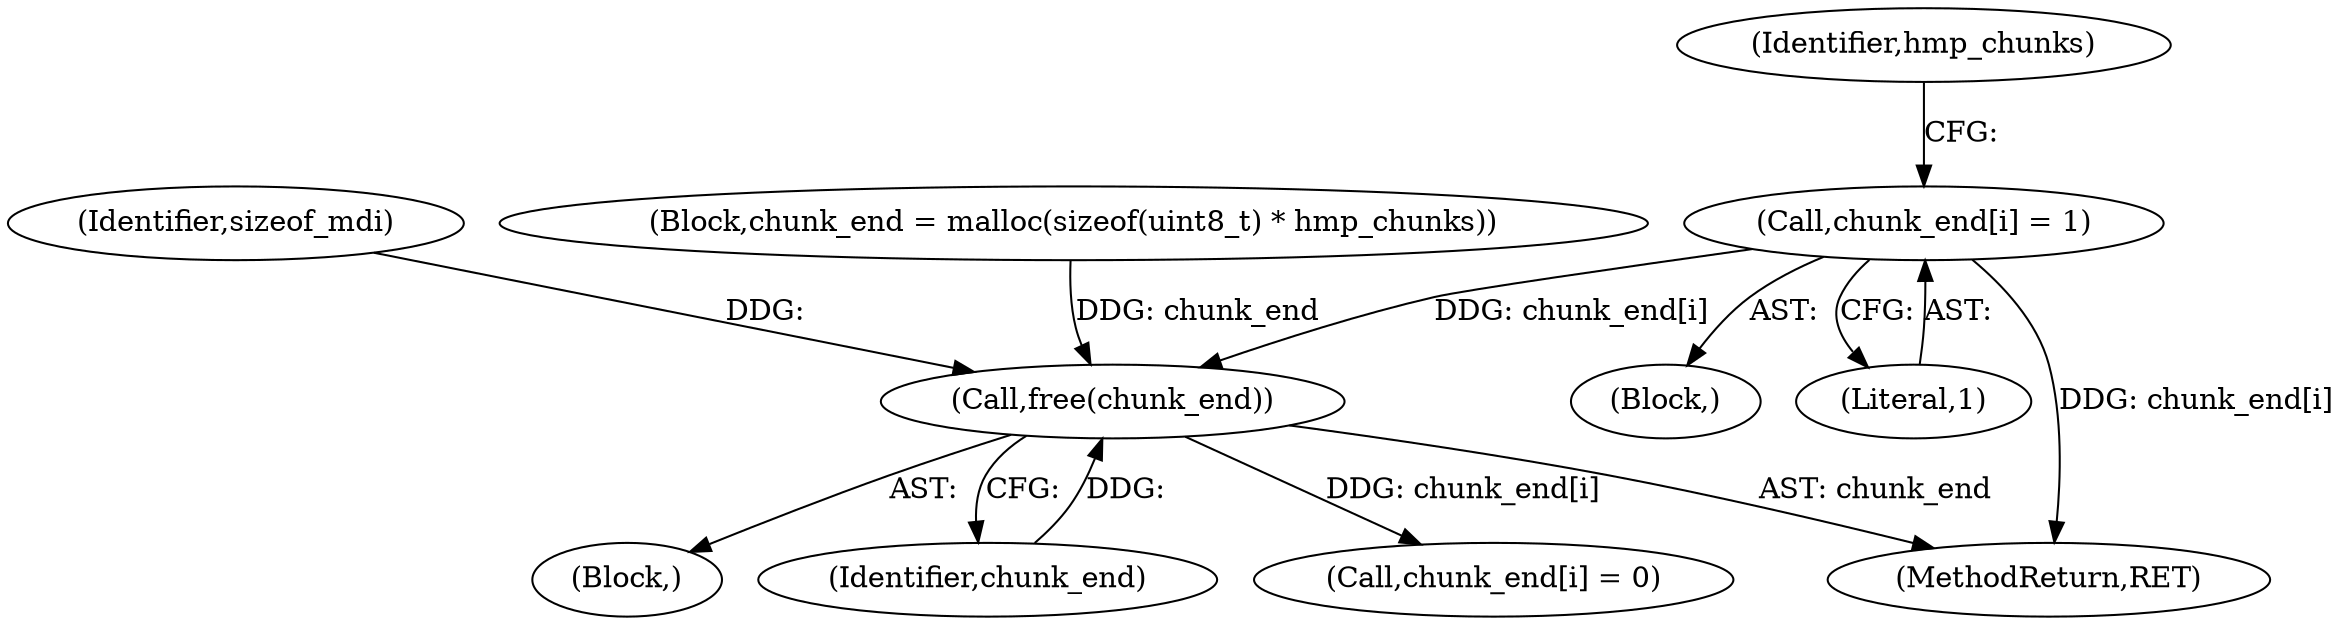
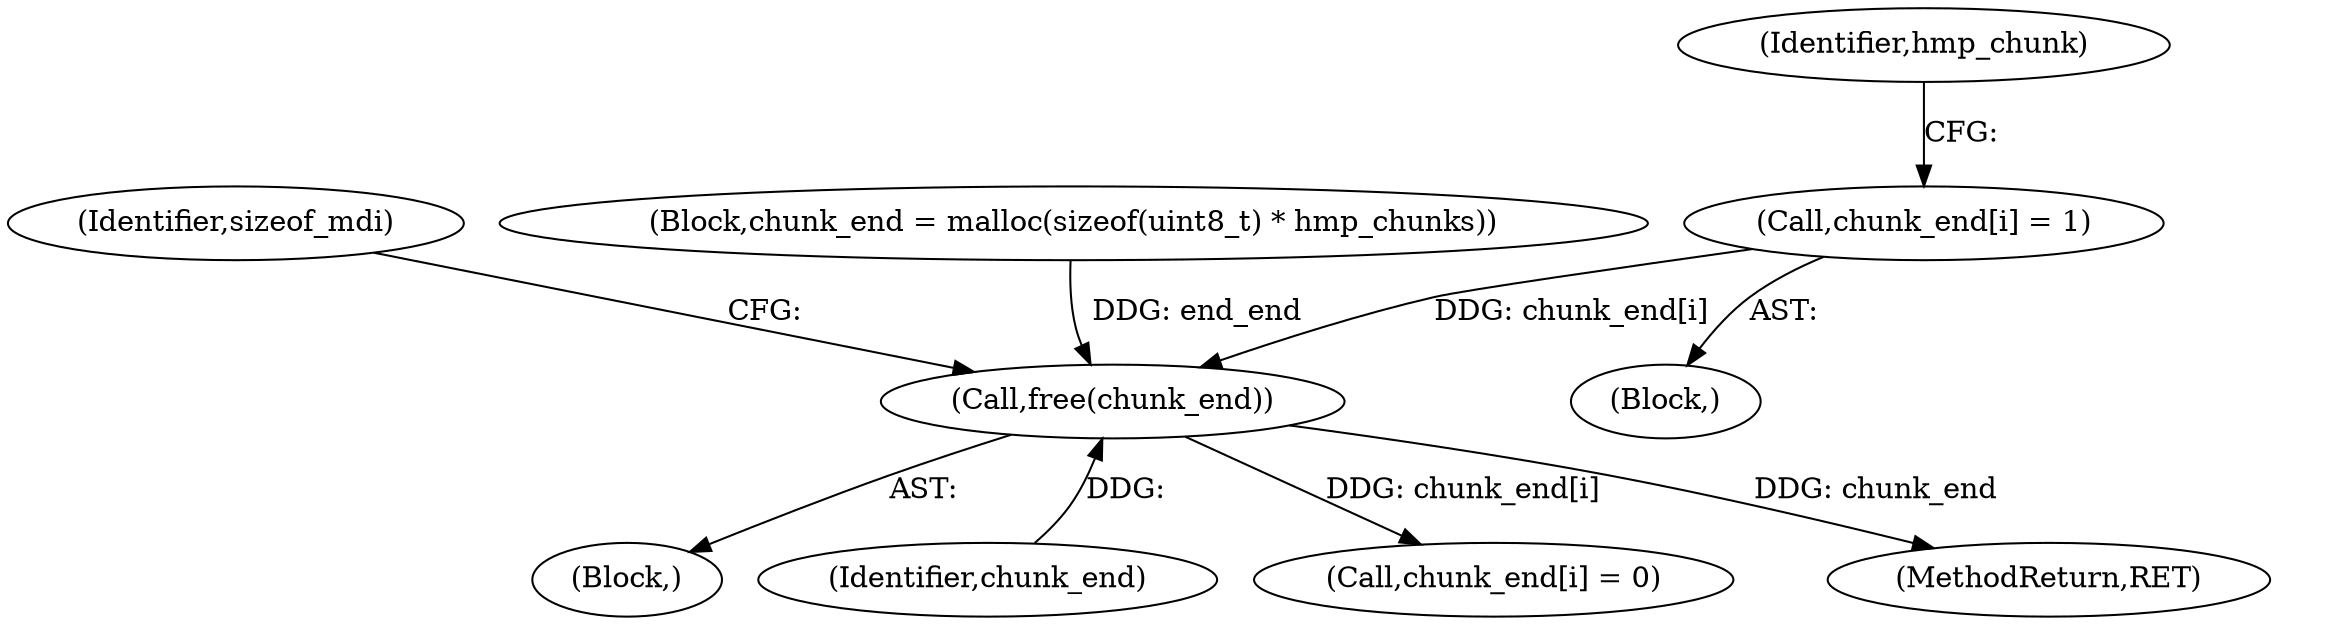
(1924, 45) -> (1924, 45)
(770, 312) -> (770, 312)
(1198, 312) -> (1198, 312)
(2052, 378) -> none
(1914, 402) -> none
(988, 471) -> none
(1876, 491) -> (1876, 491)
